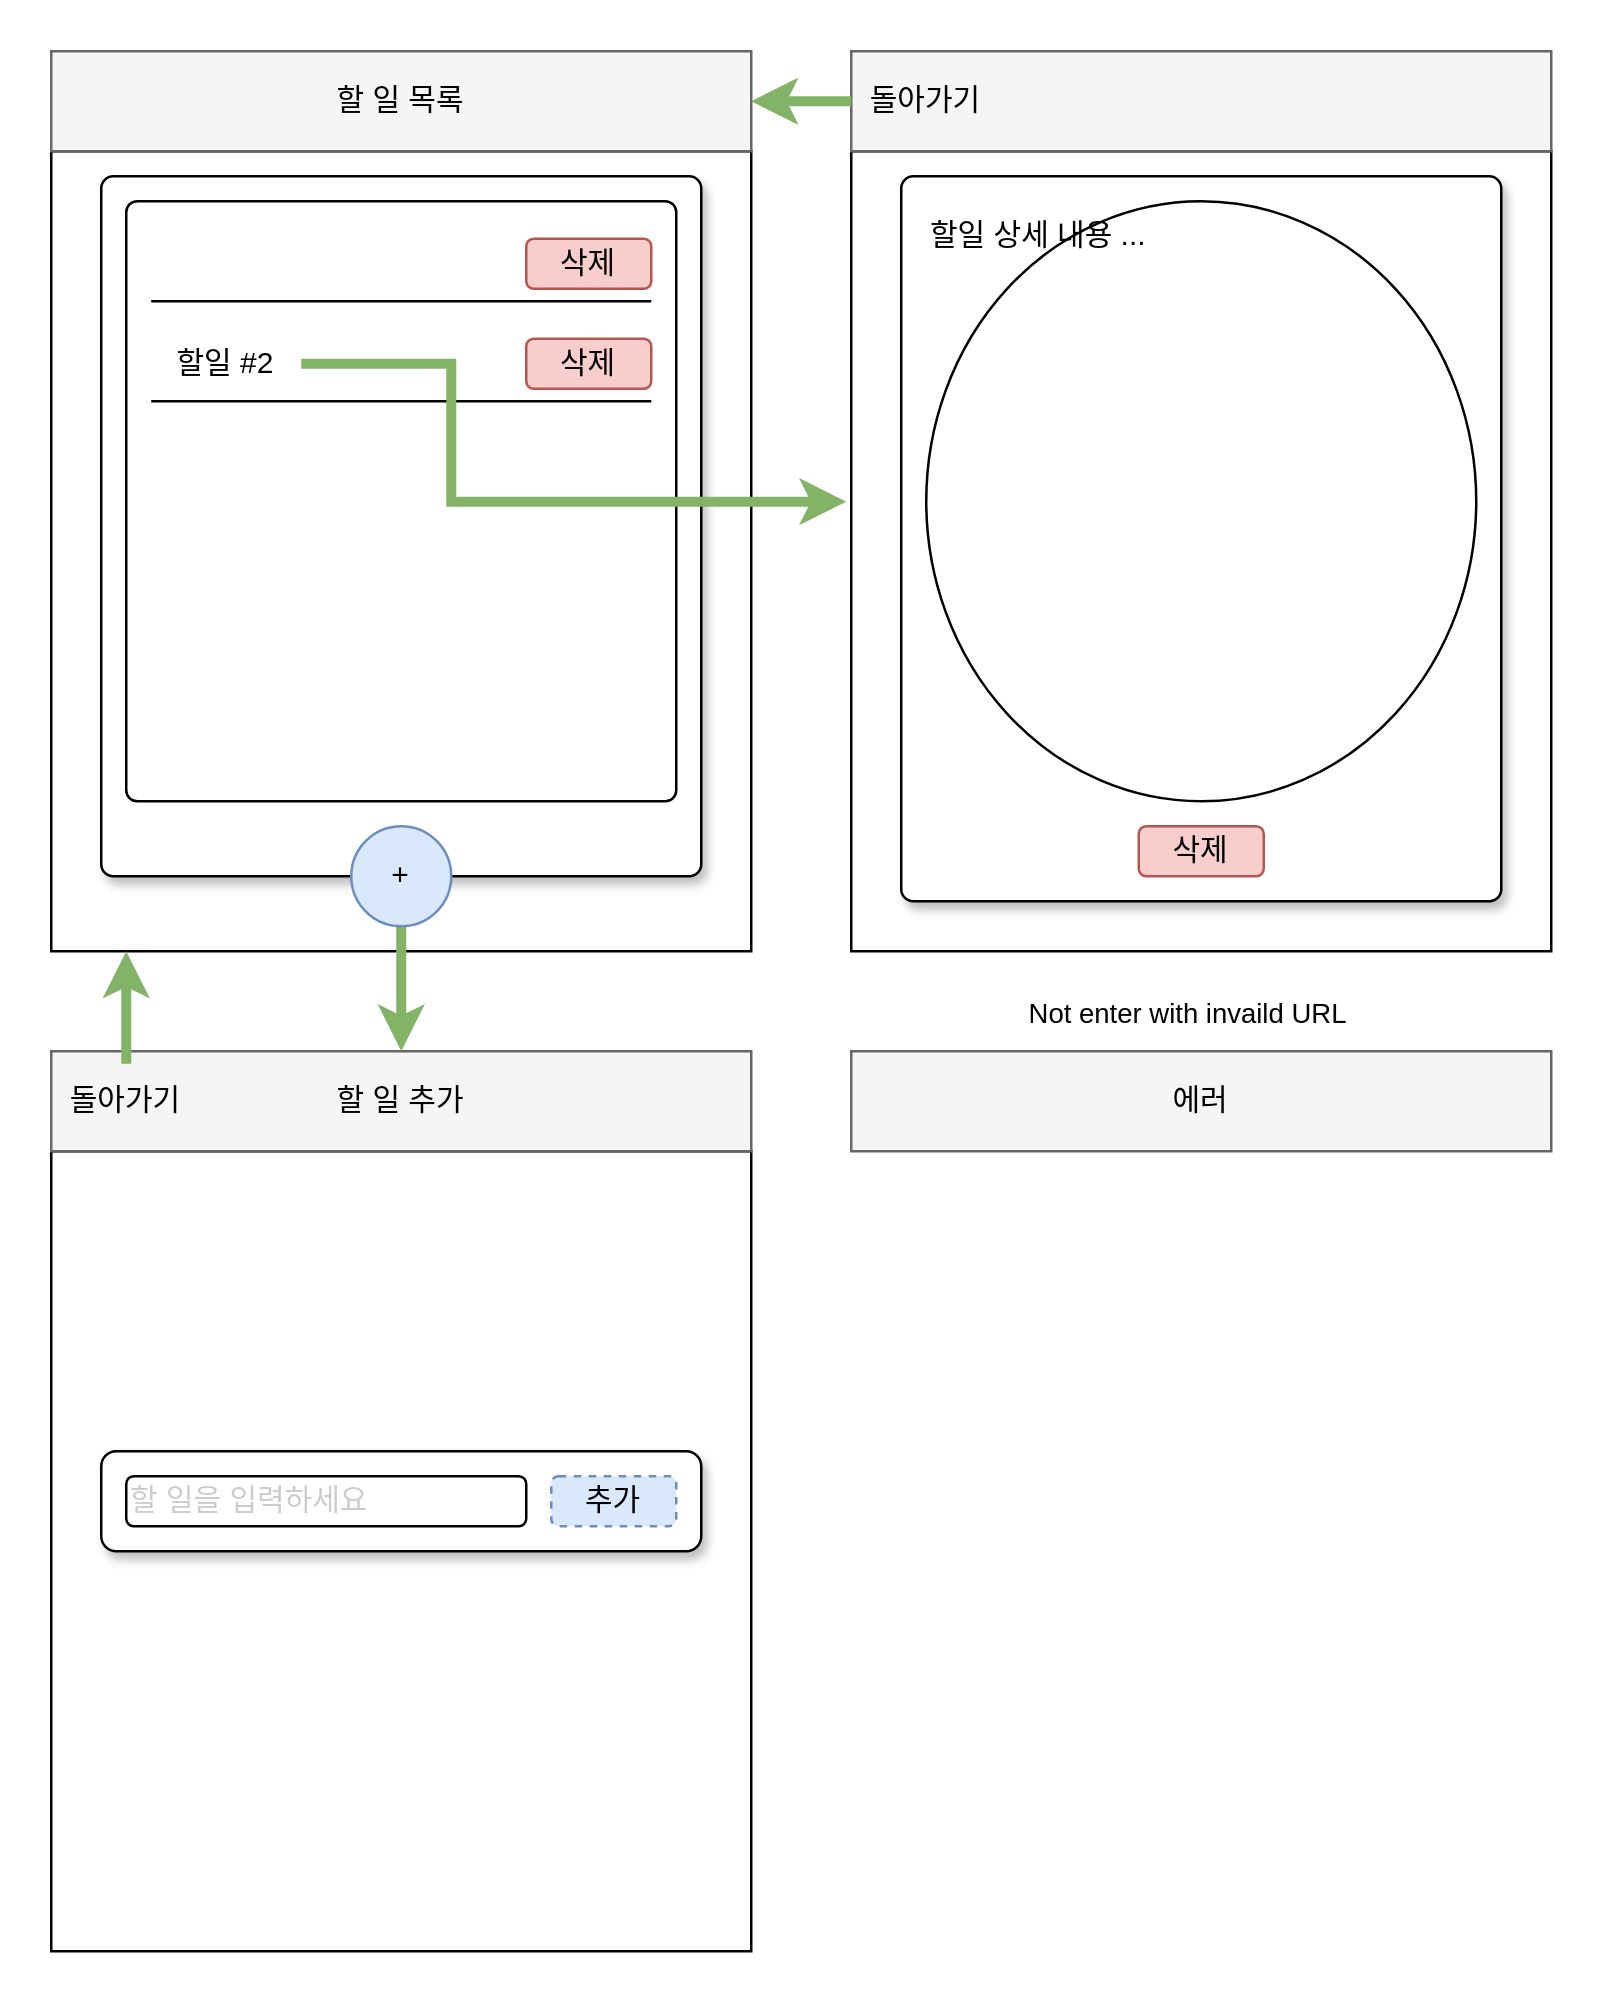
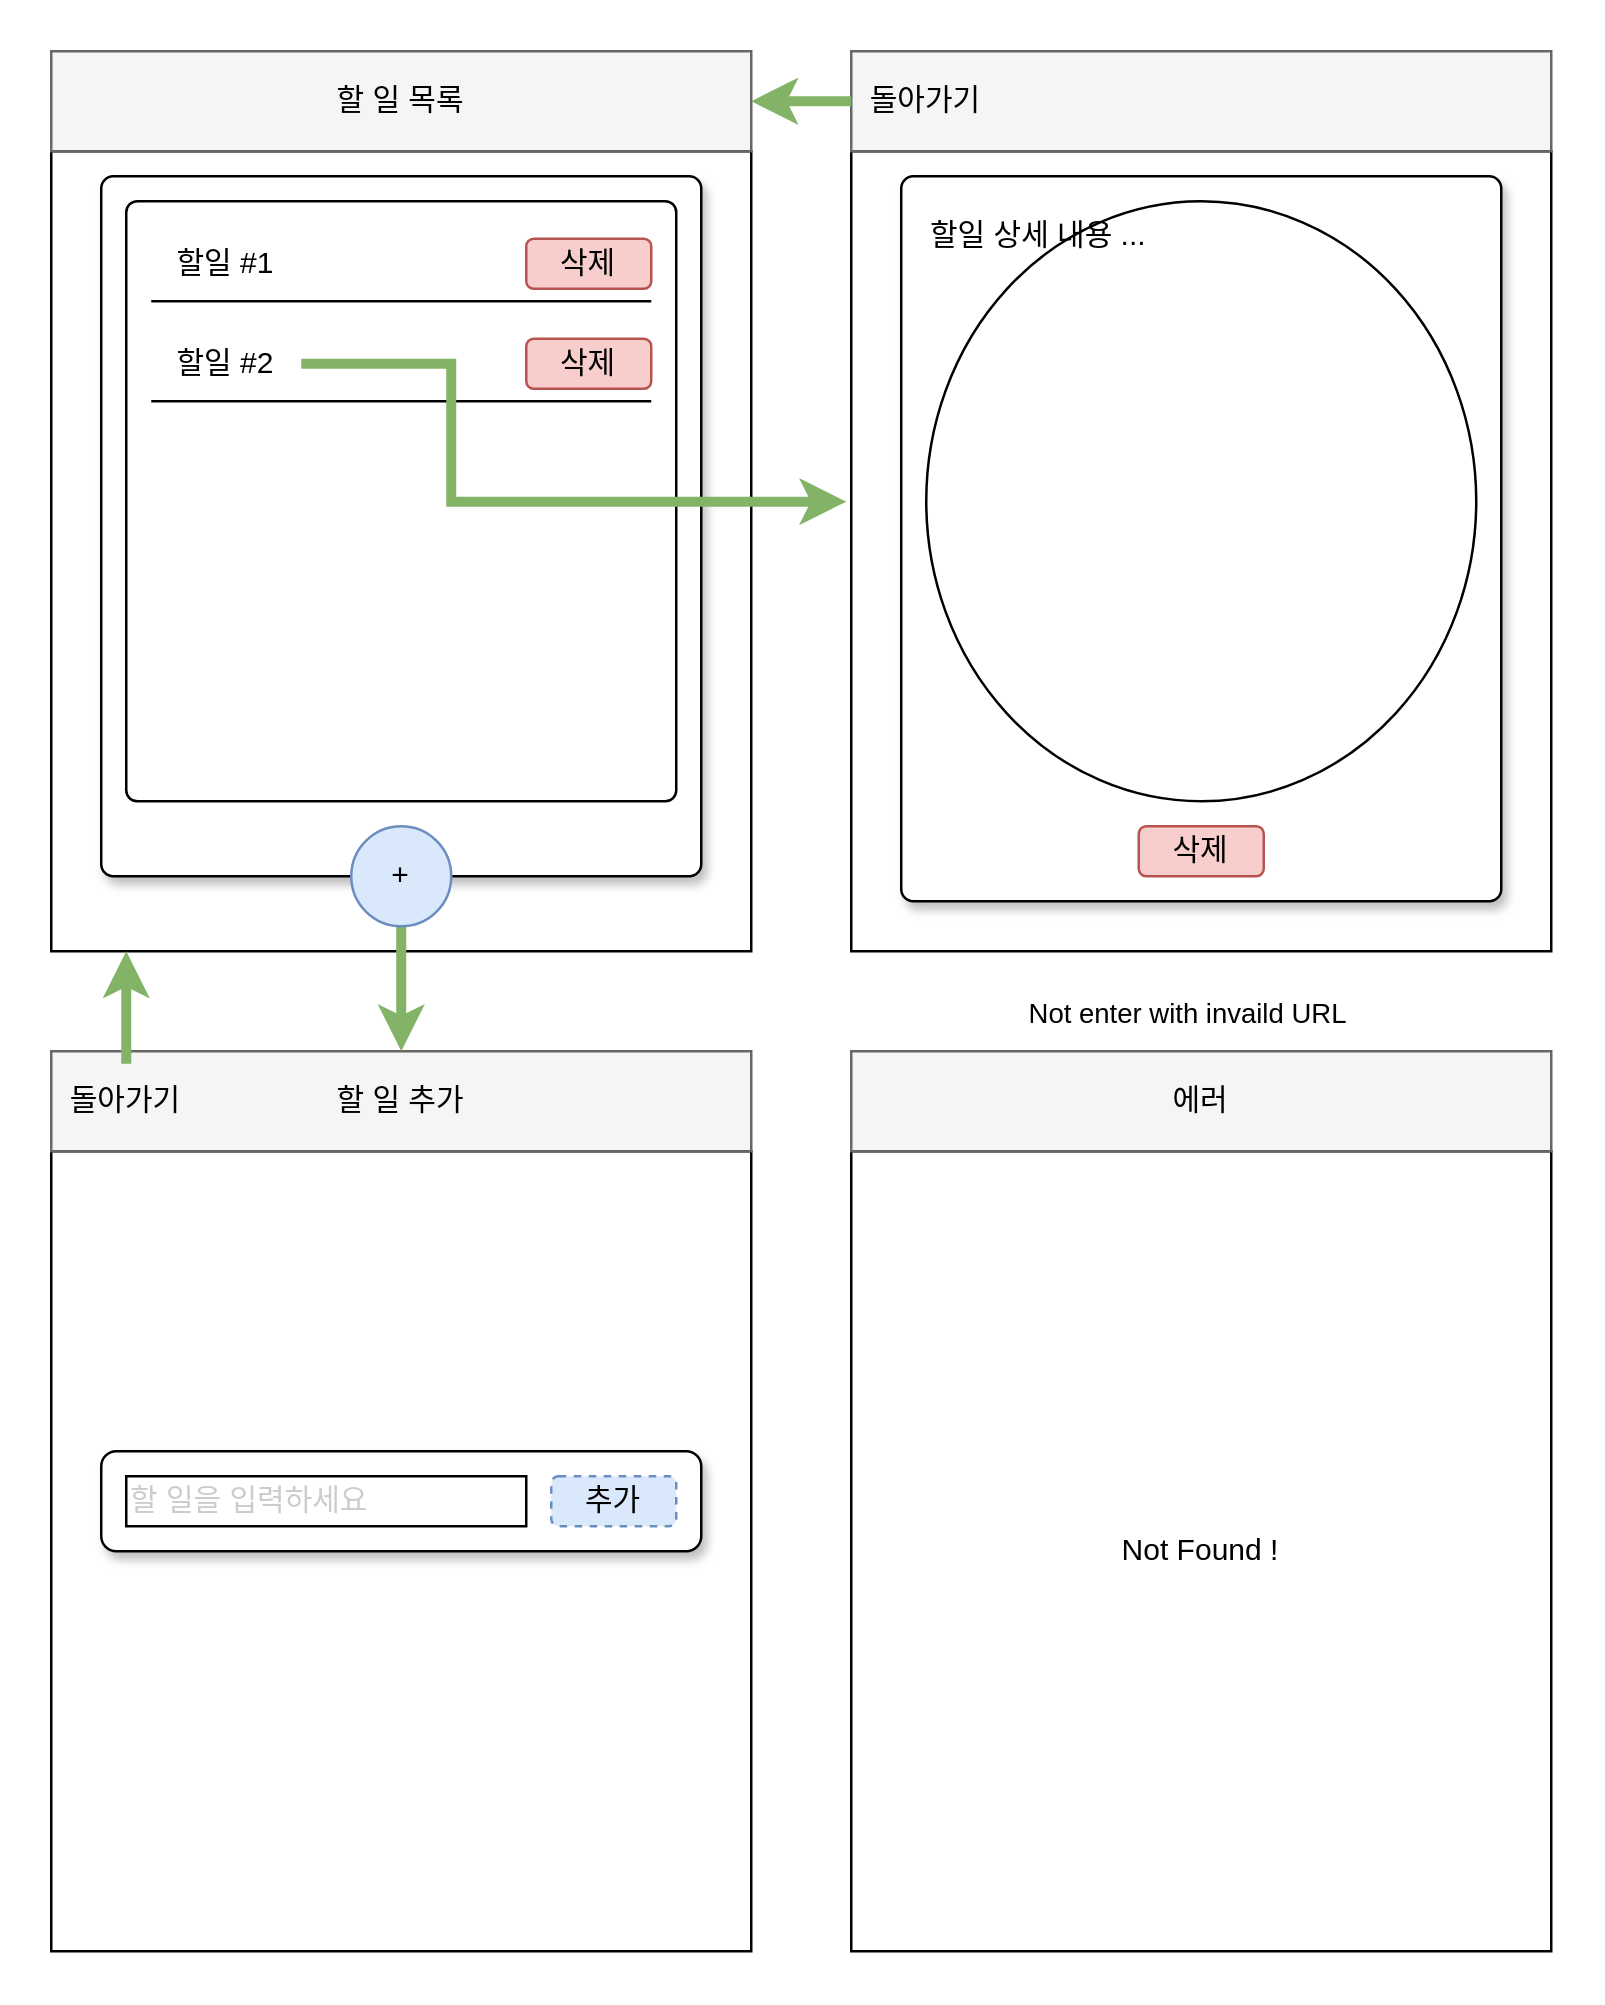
none -> (226, 264)
(326, 1501) -> (326, 1501)
none -> (1201, 1551)
